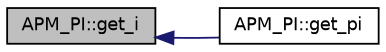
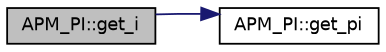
(196, 38) -> (178, 14)
